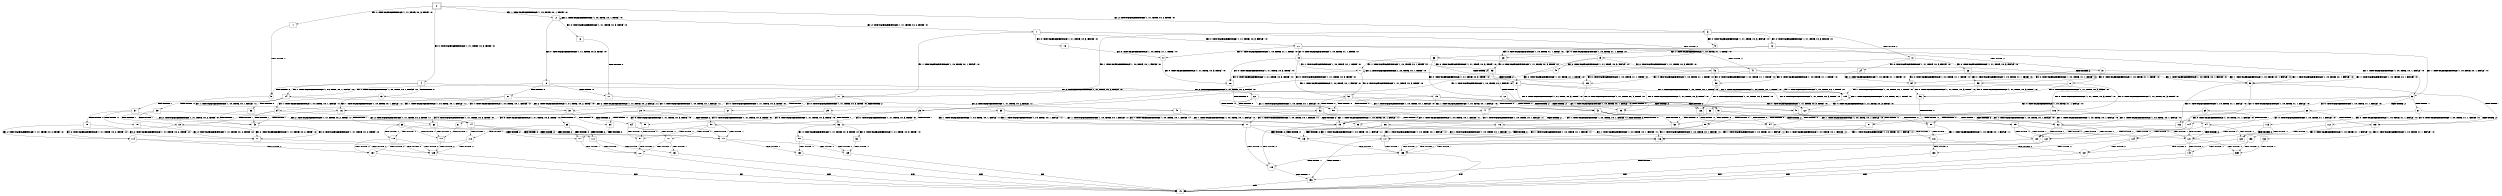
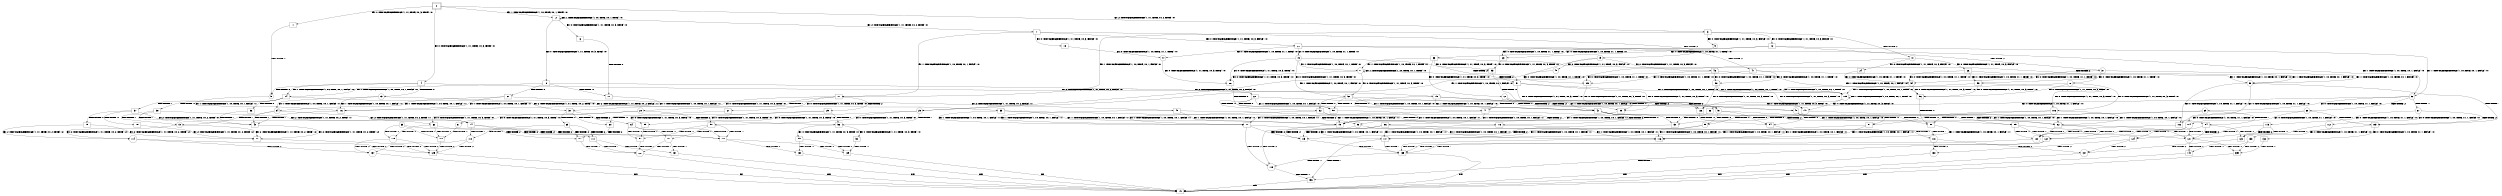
(1982, 74) -> (1818, 85)
(1805, 111) -> (1805, 111)
(436, 113) -> none
